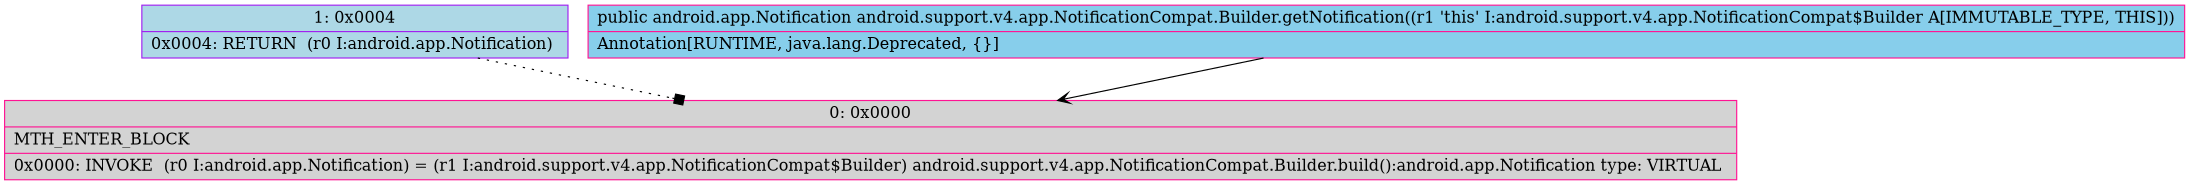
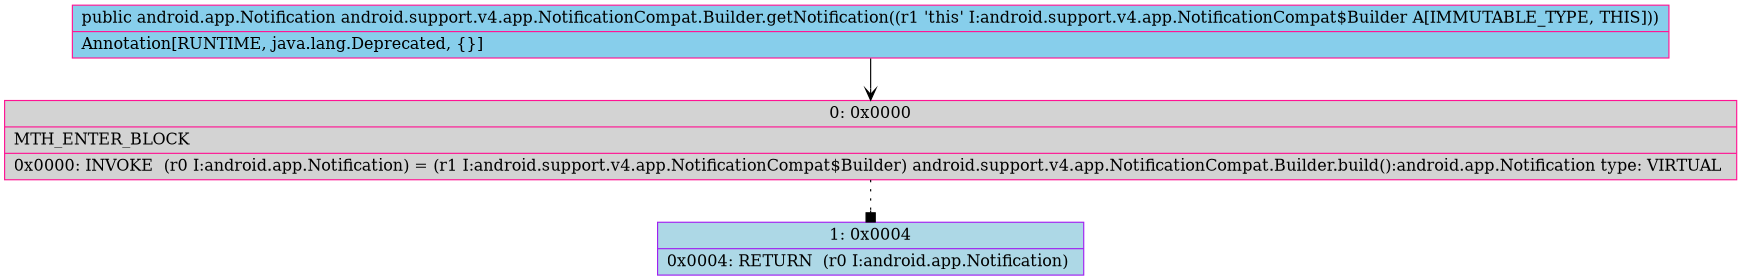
(575, 78) -> (871, 195)
